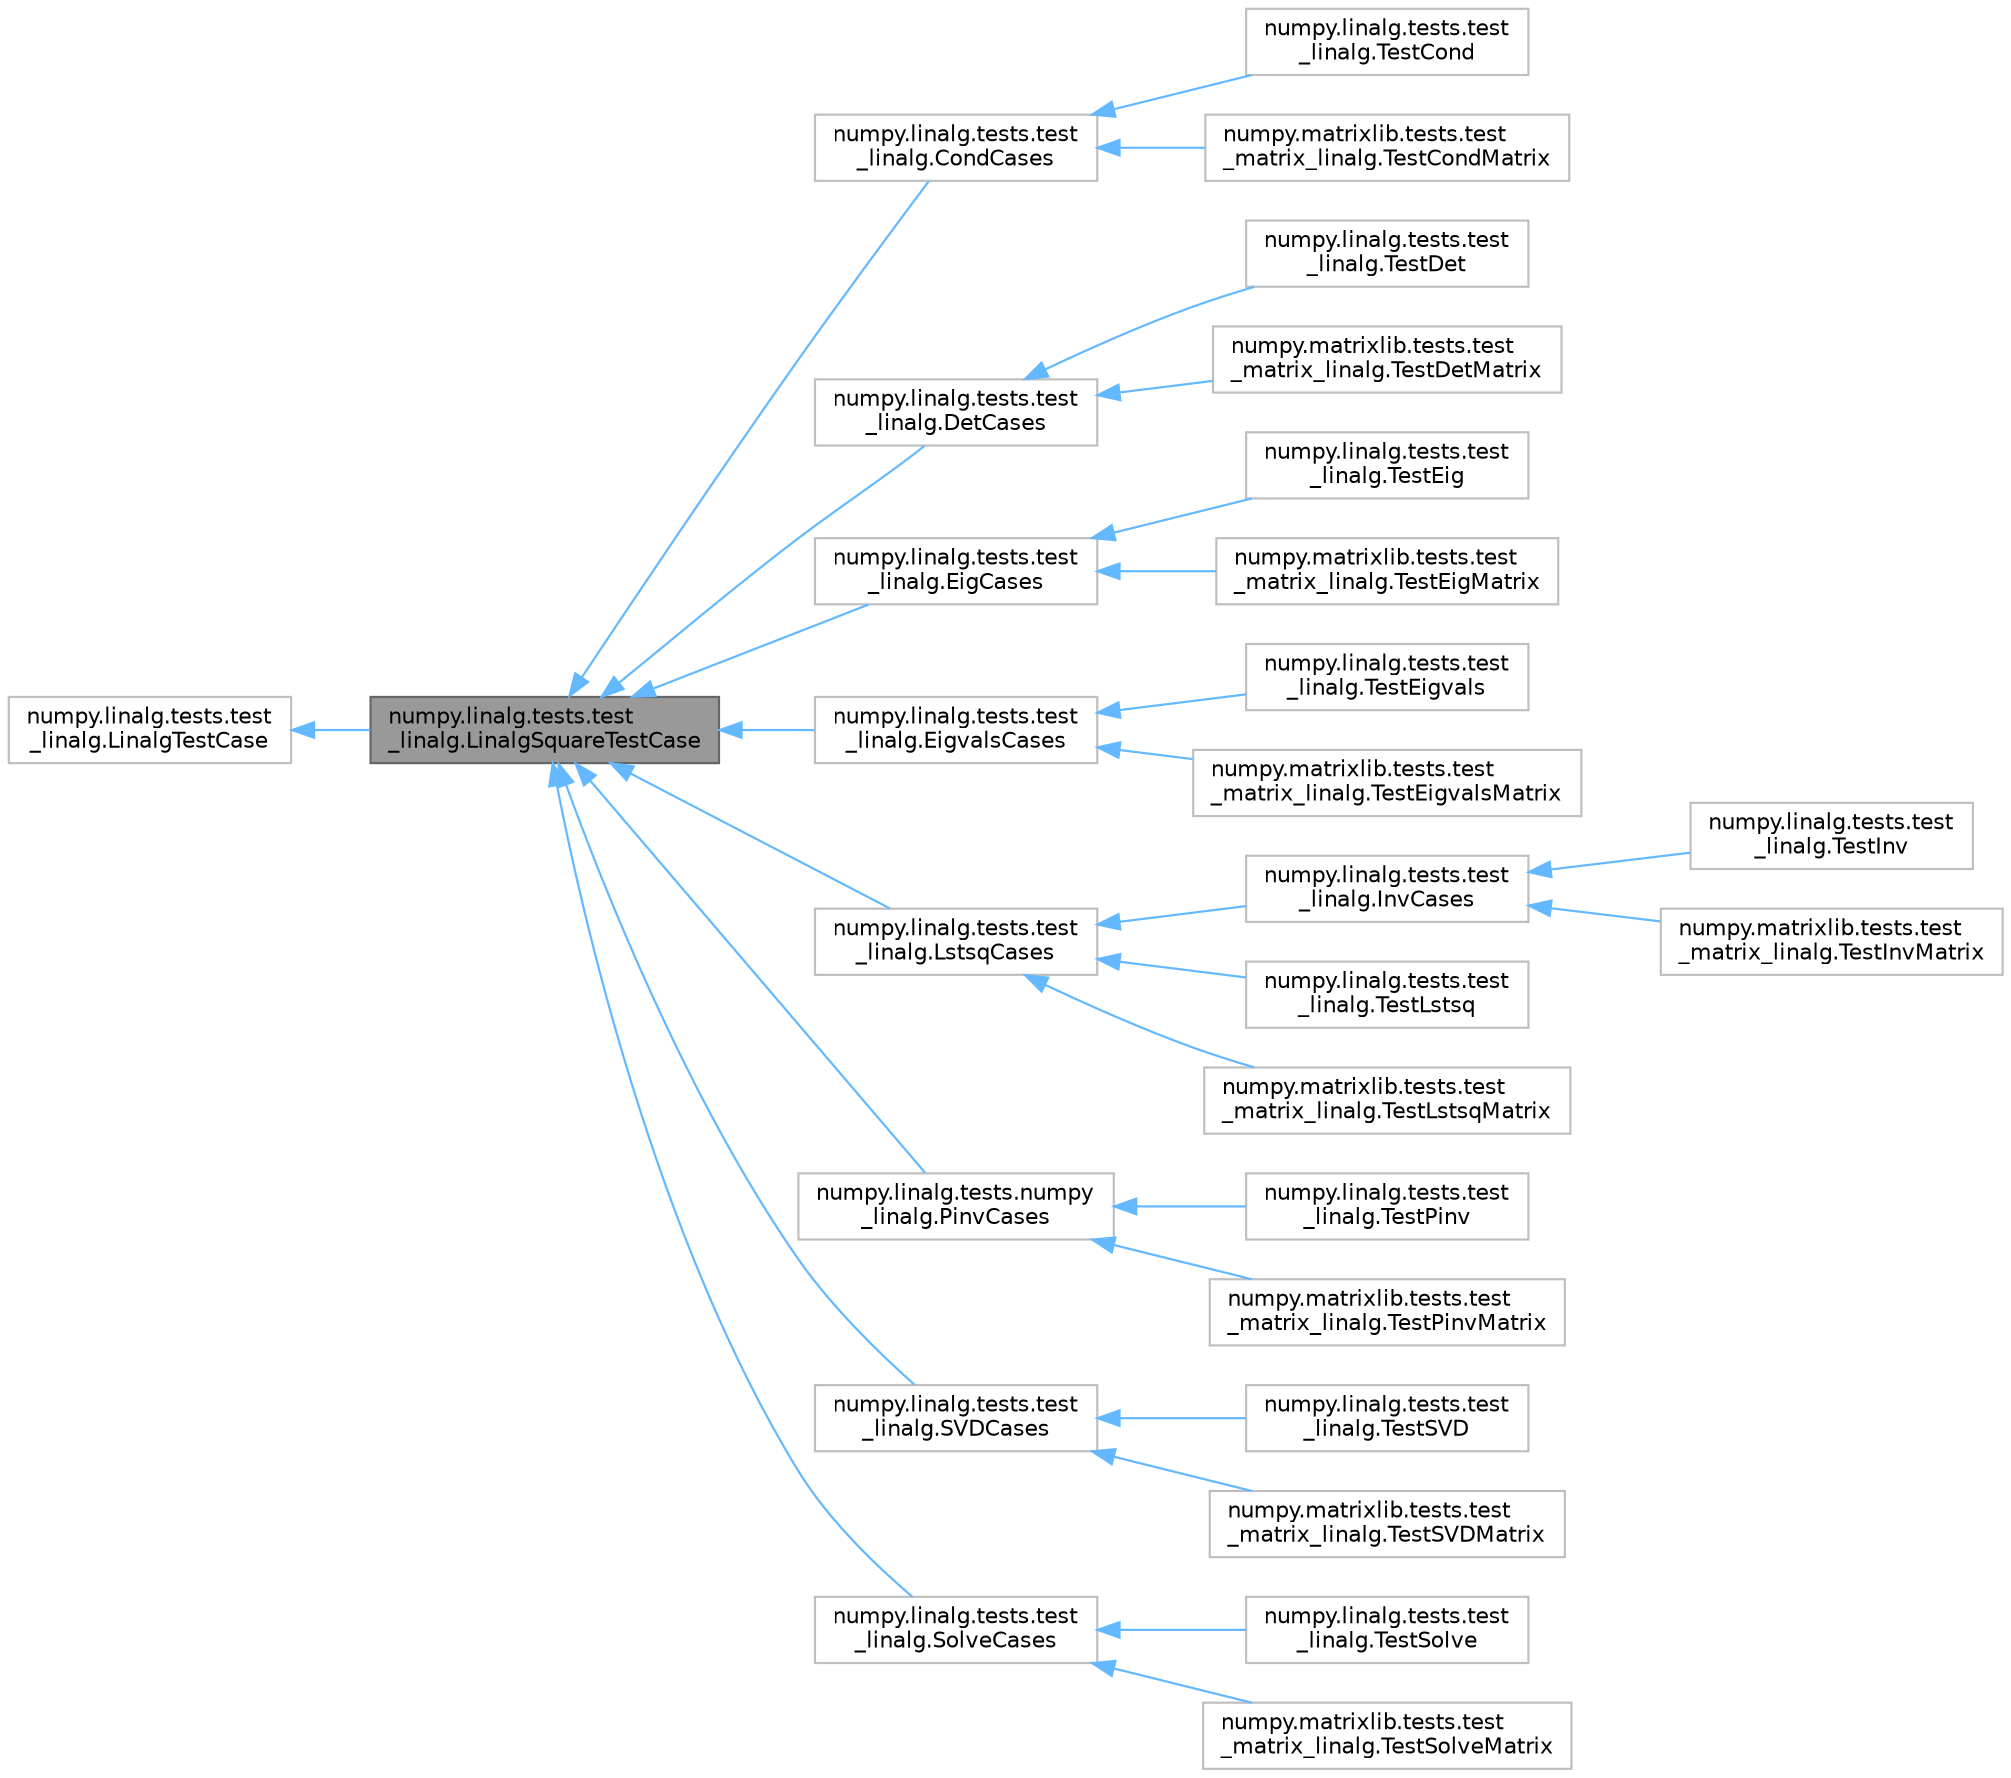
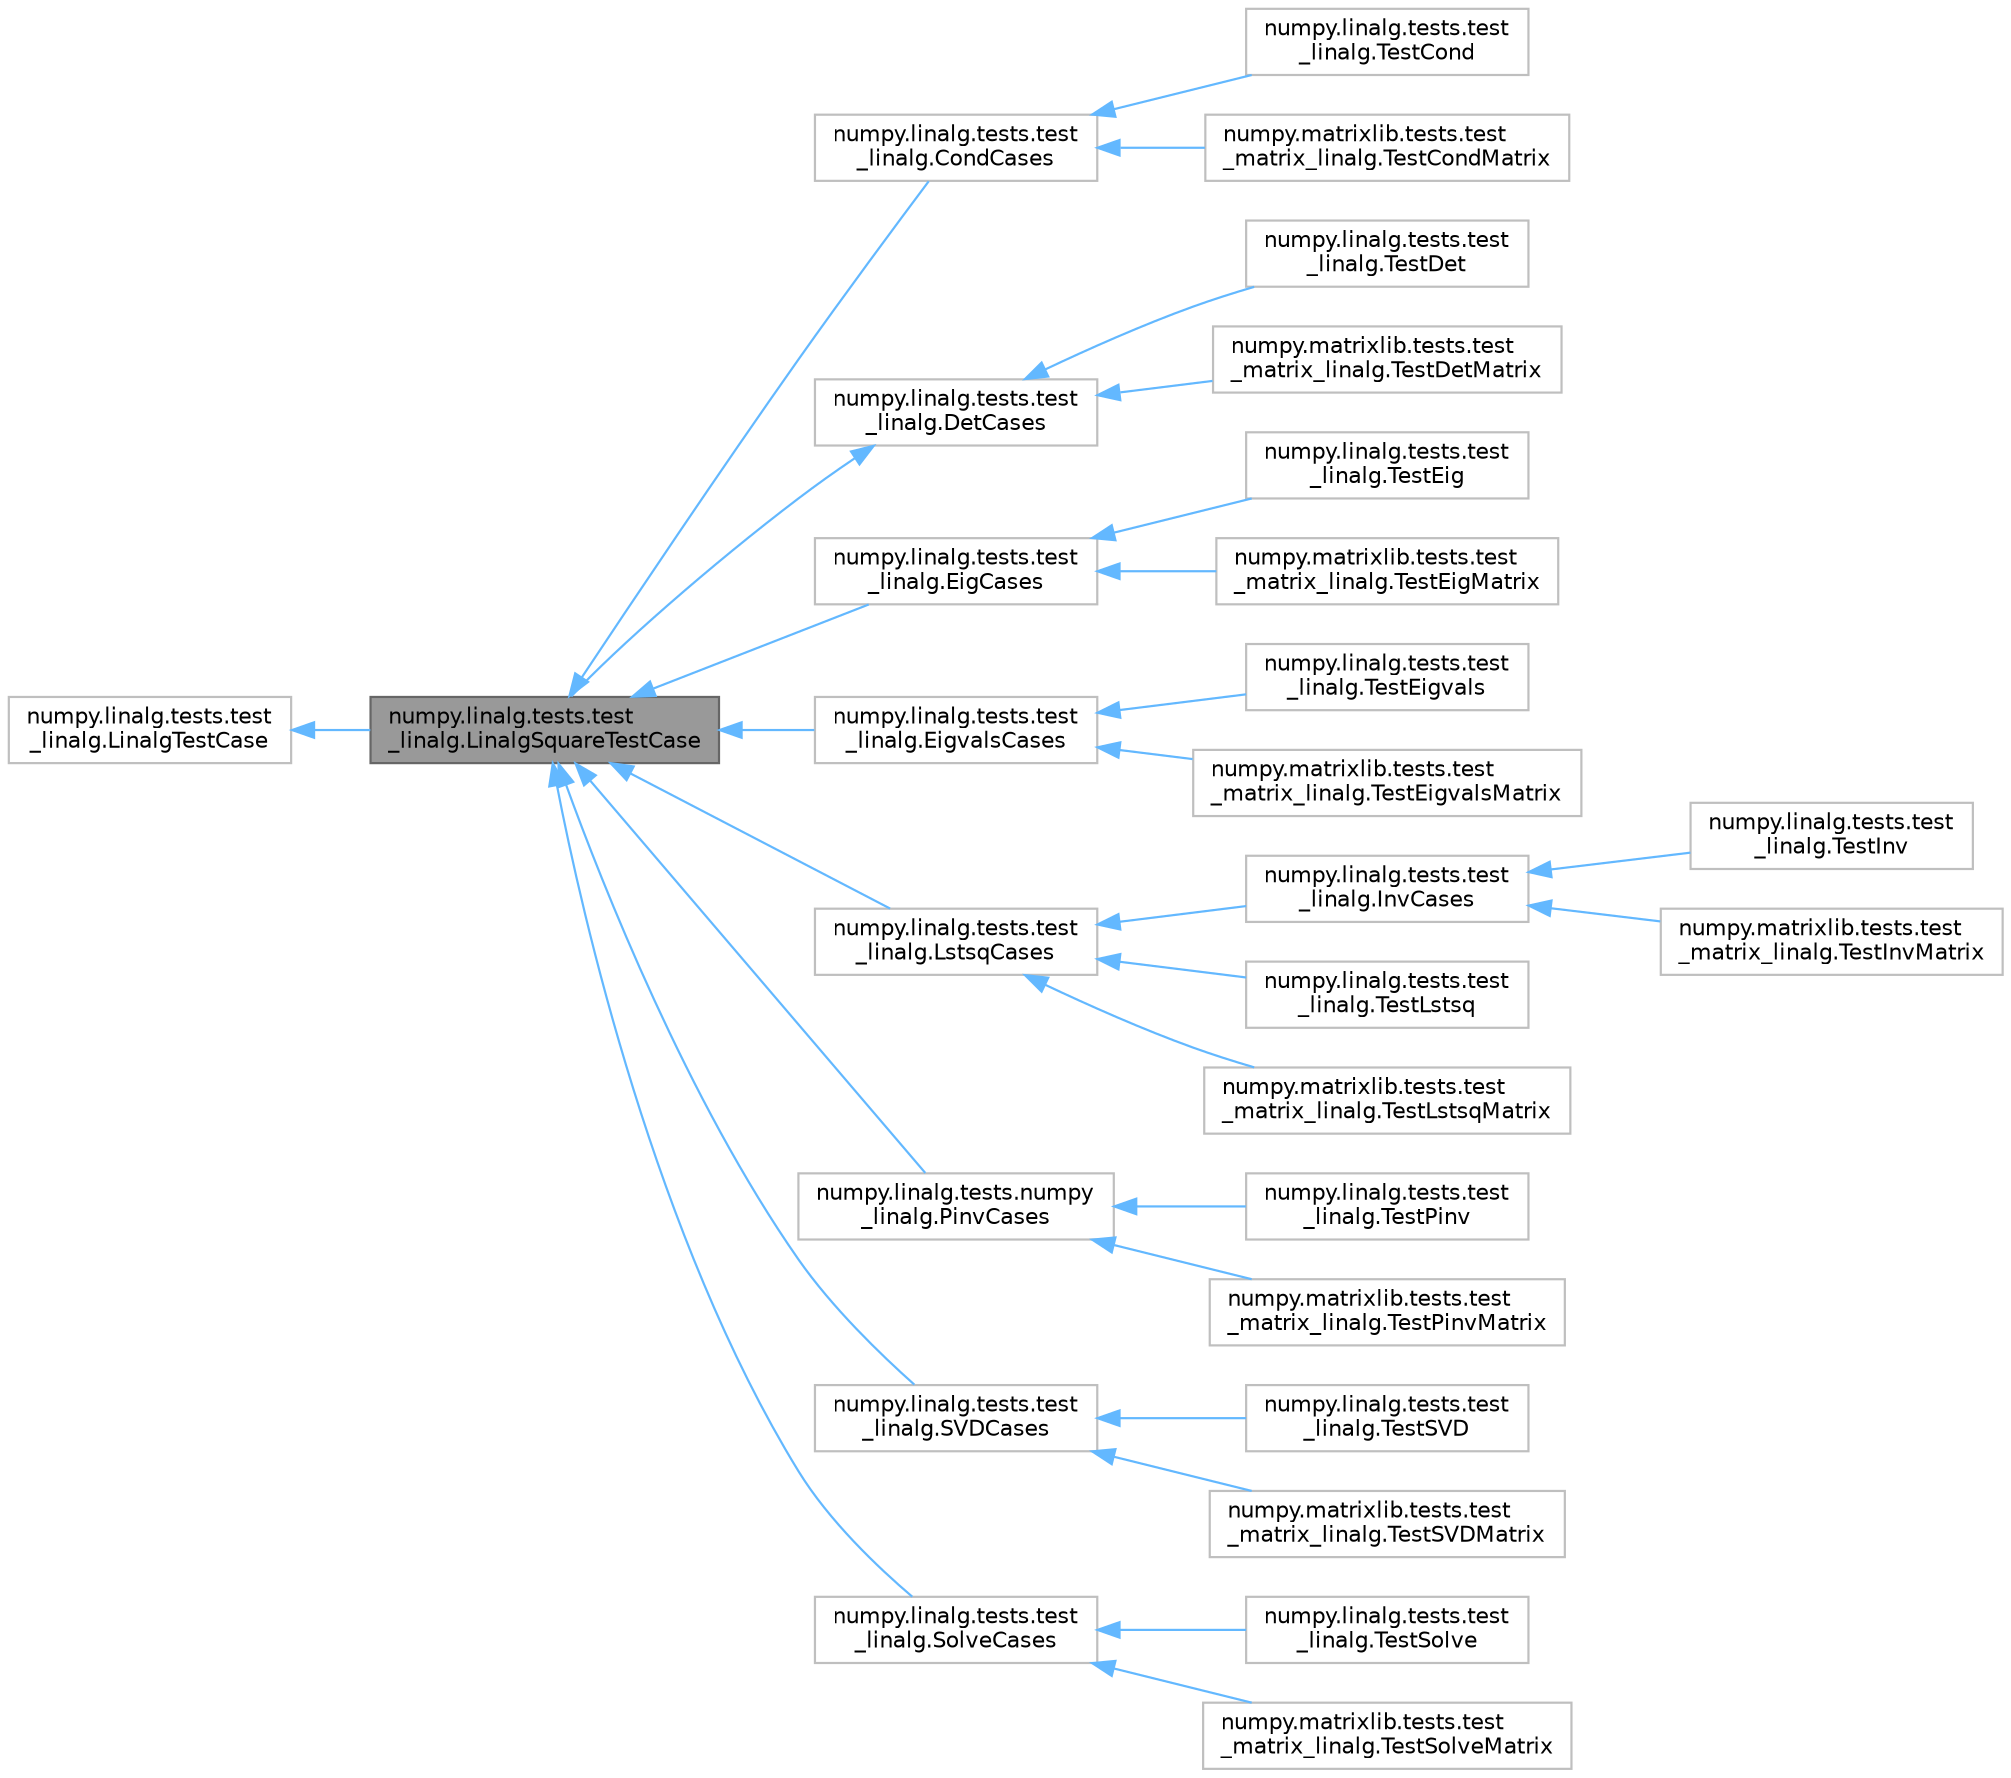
(769, 561) -> (708, 571)
